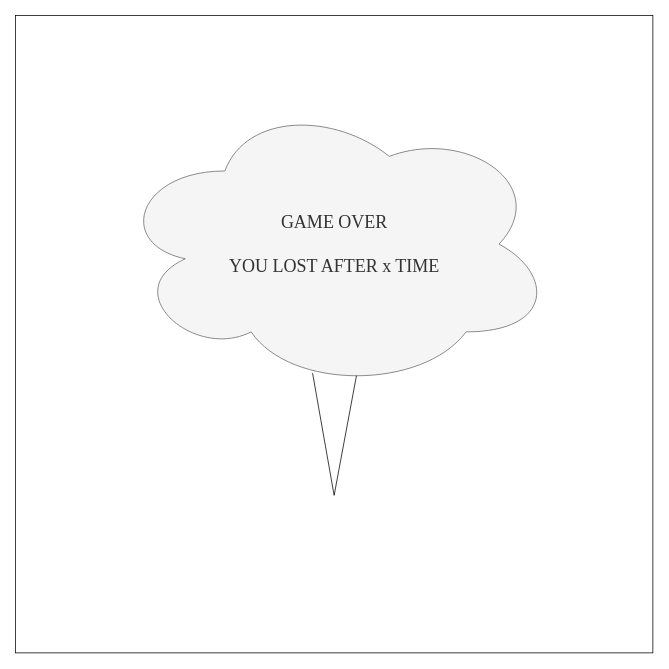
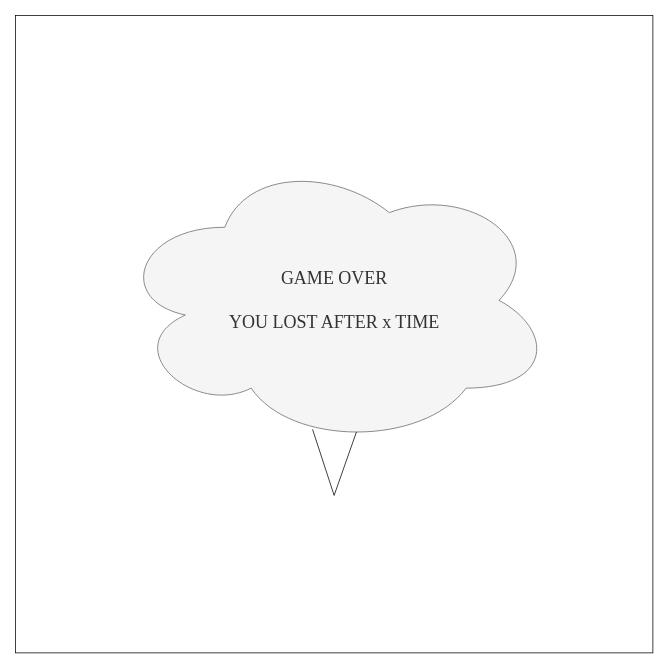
(335, 244) -> (335, 300)
